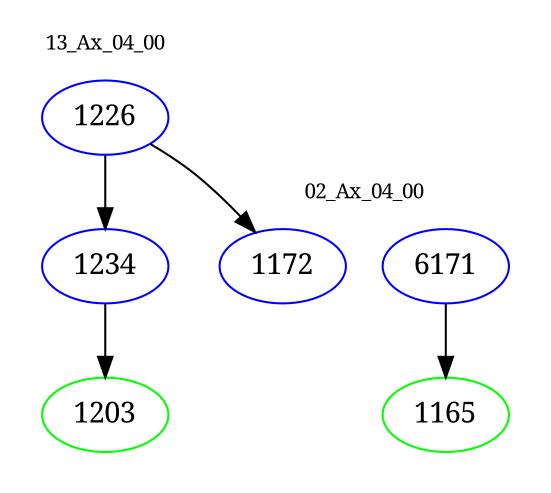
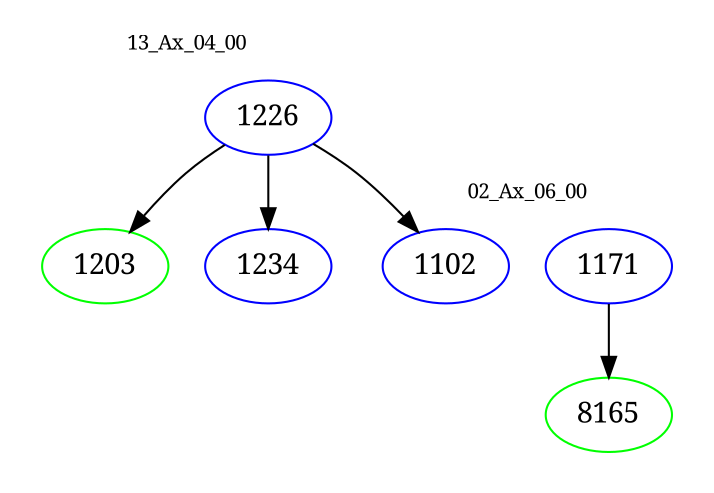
(364, 193) -> (527, 193)
(283, 266) -> (446, 266)
(446, 266) -> (609, 266)
(105, 330) -> (182, 177)
(446, 415) -> (609, 415)
